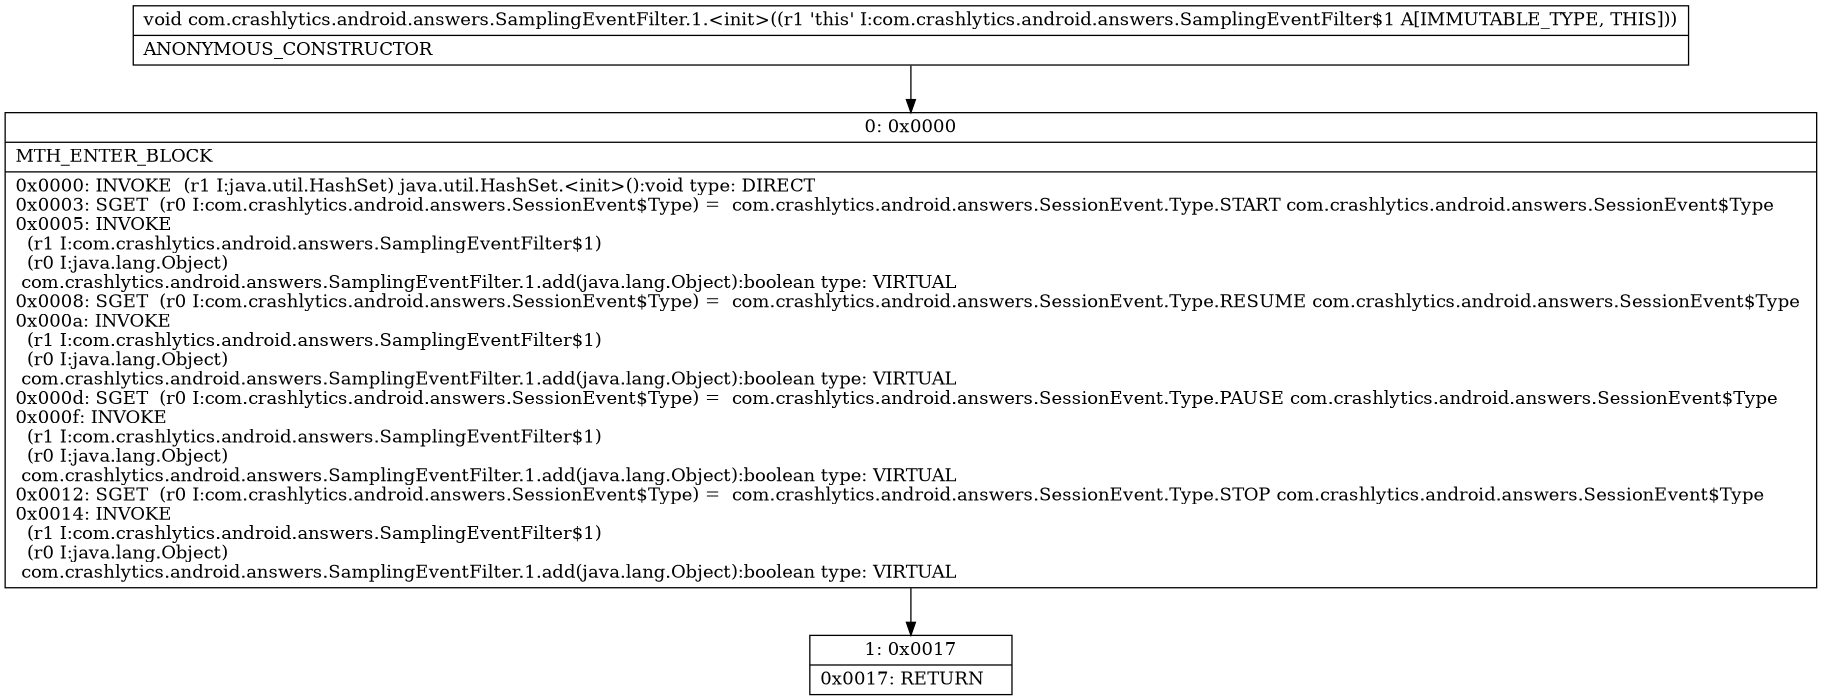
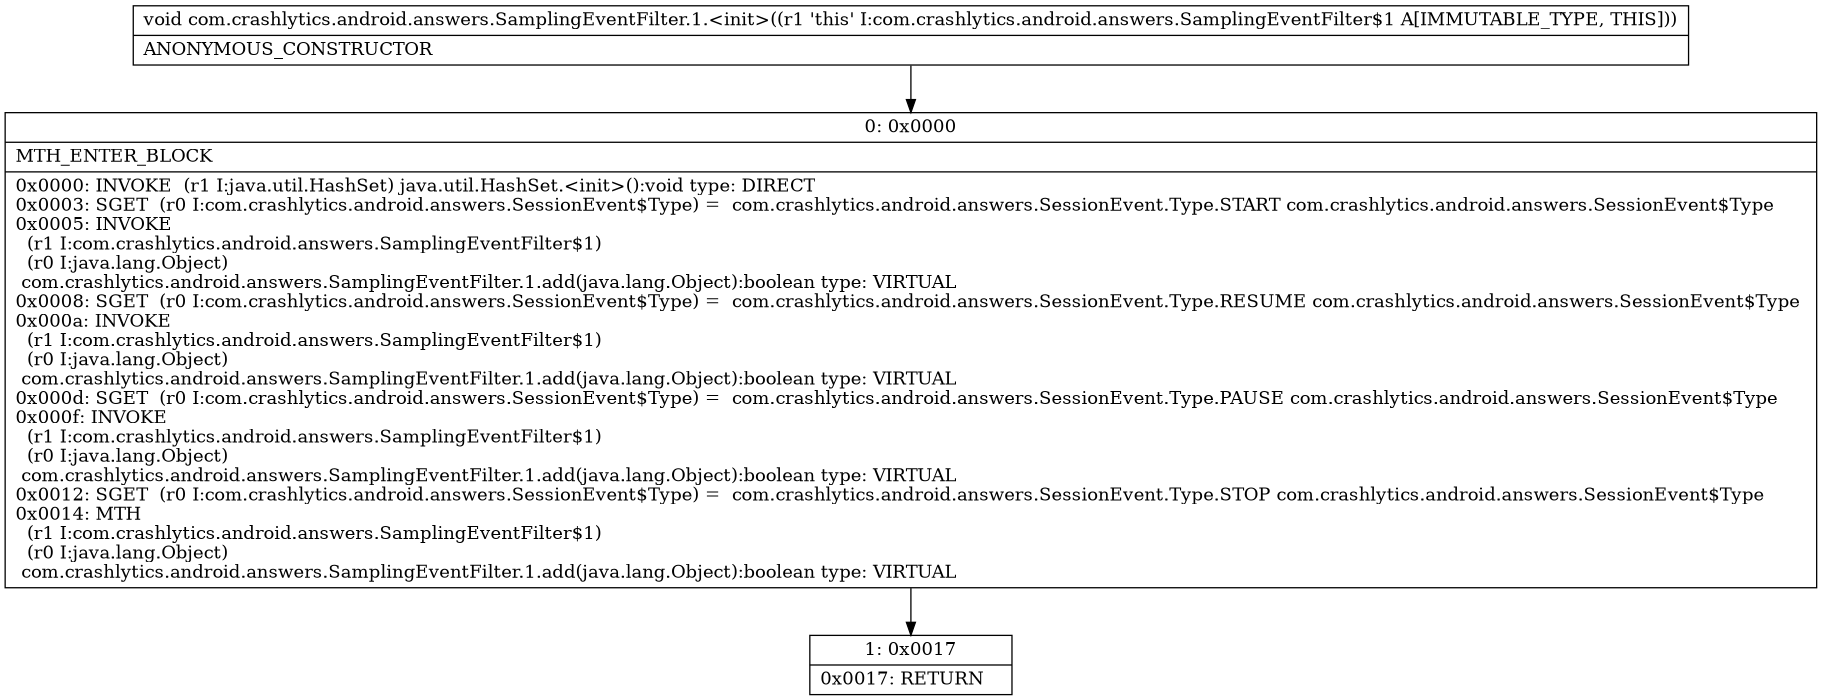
(100, 514) -> (84, 514)
